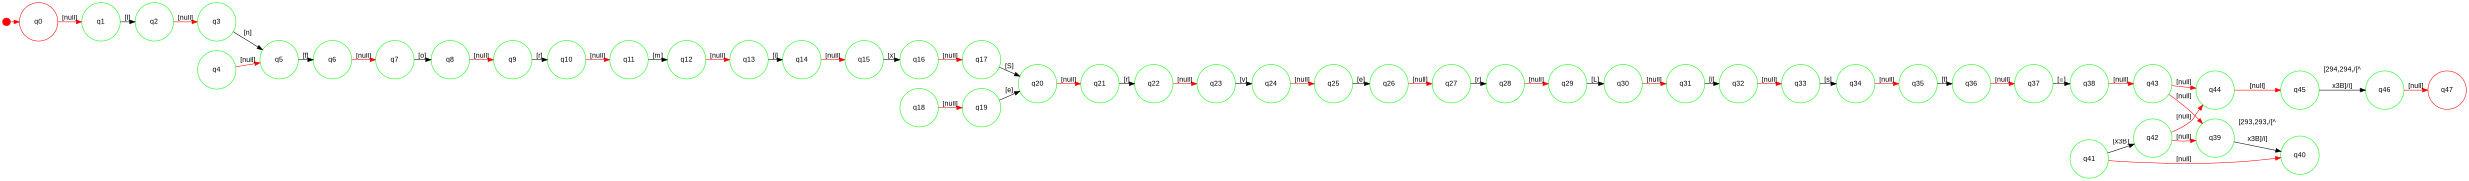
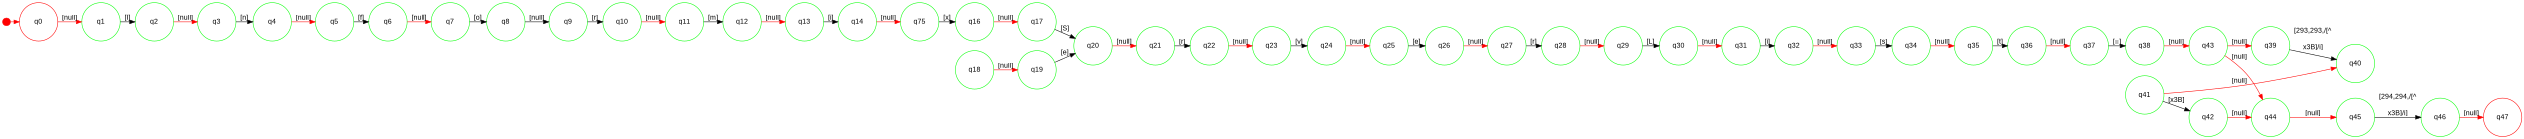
(246, 39) -> (242, 22)
(479, 60) -> (534, 22)
(864, 60) -> (920, 22)
(2181, 141) -> none
